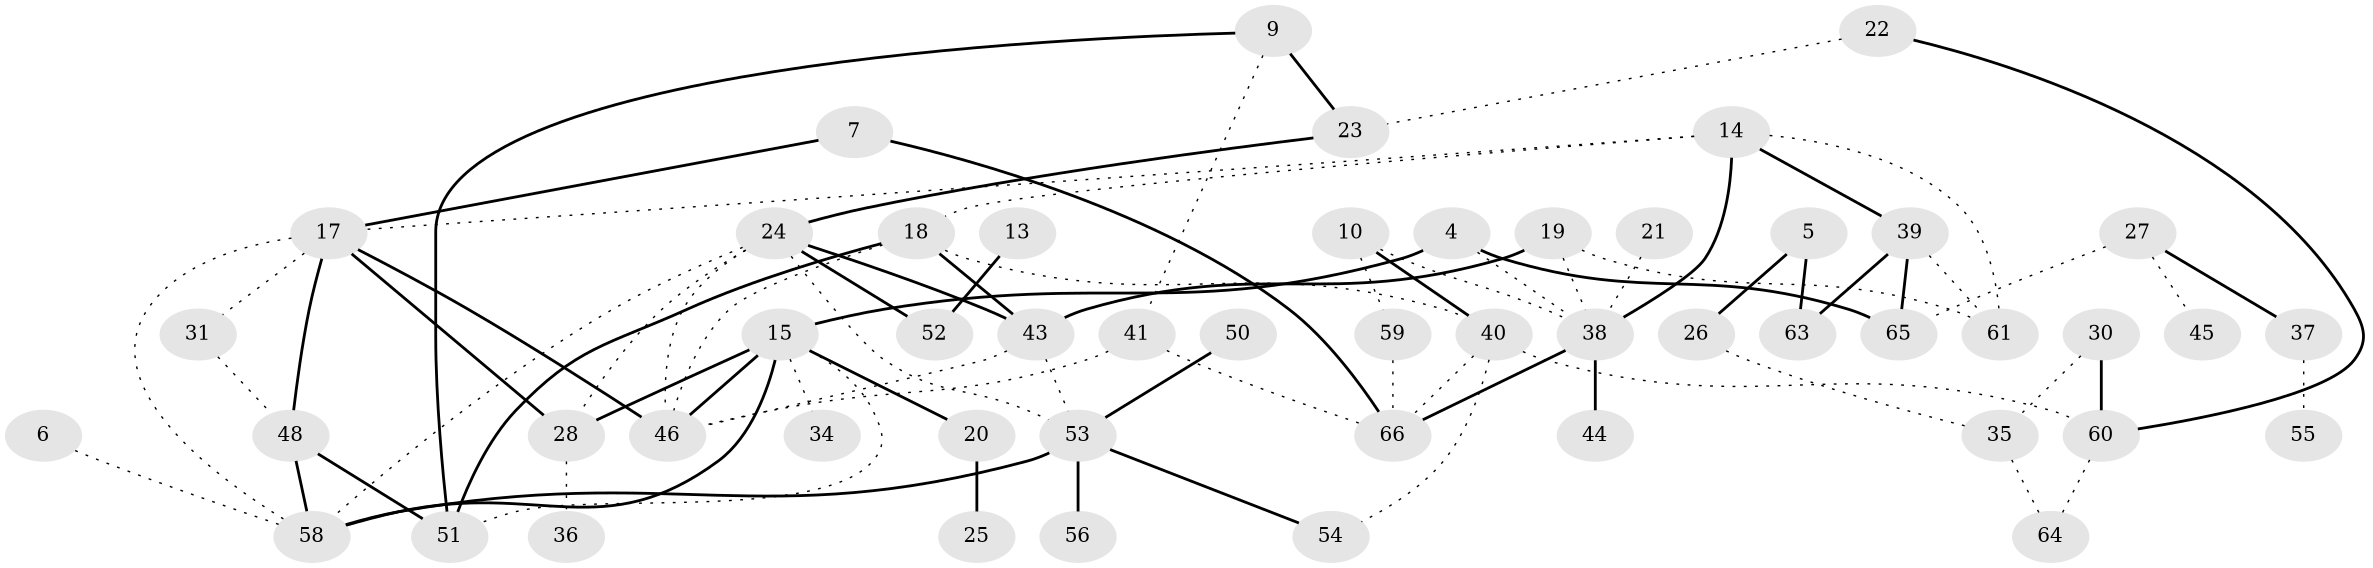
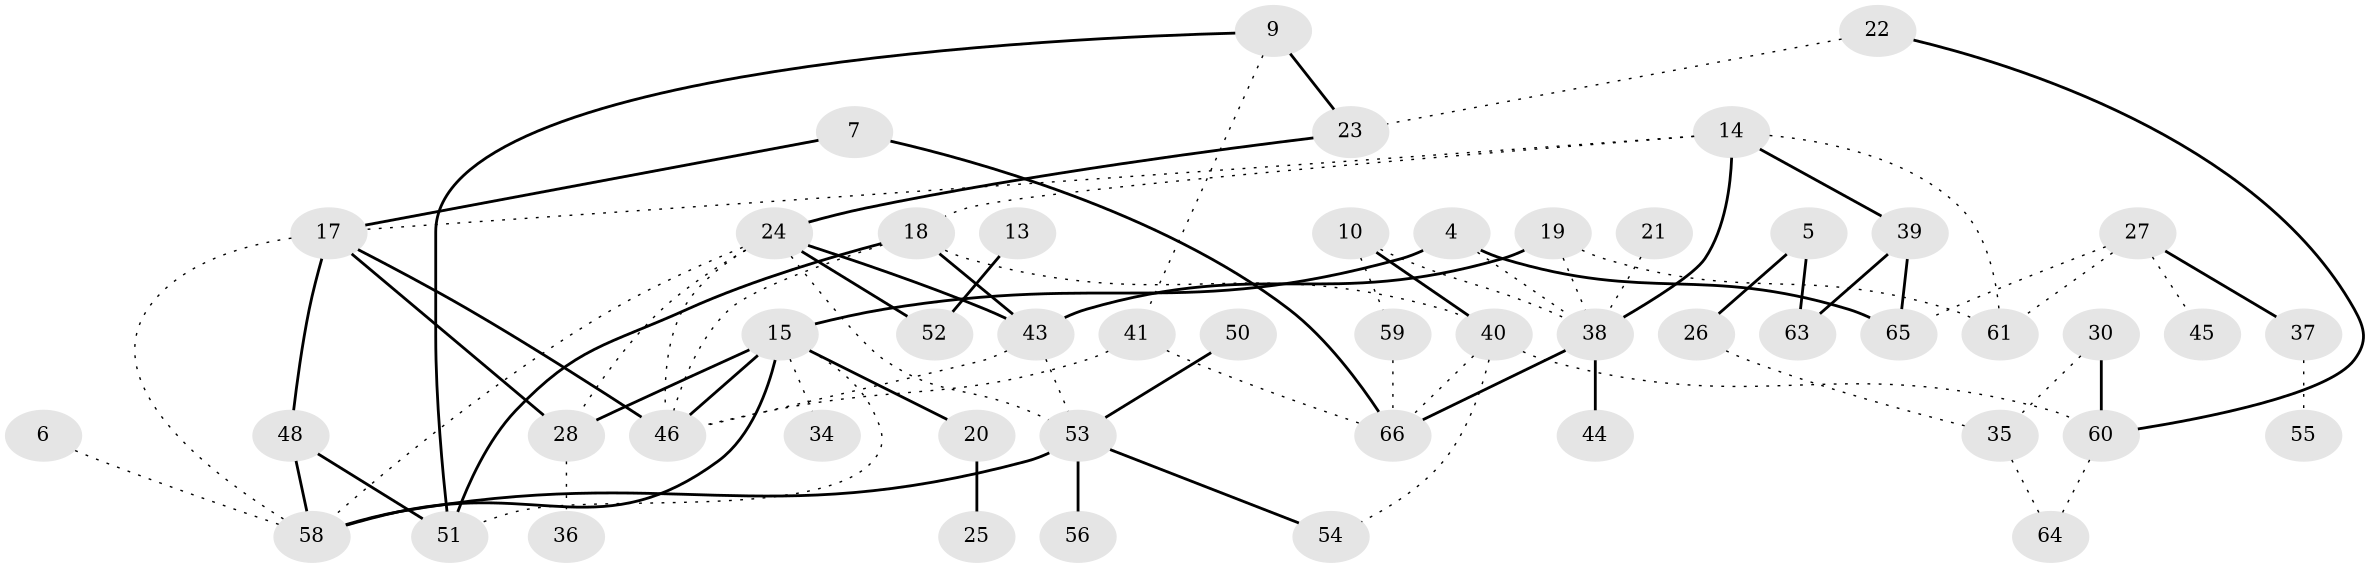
(1955, 284) -> (2069, 284)
(198, 335) -> none
